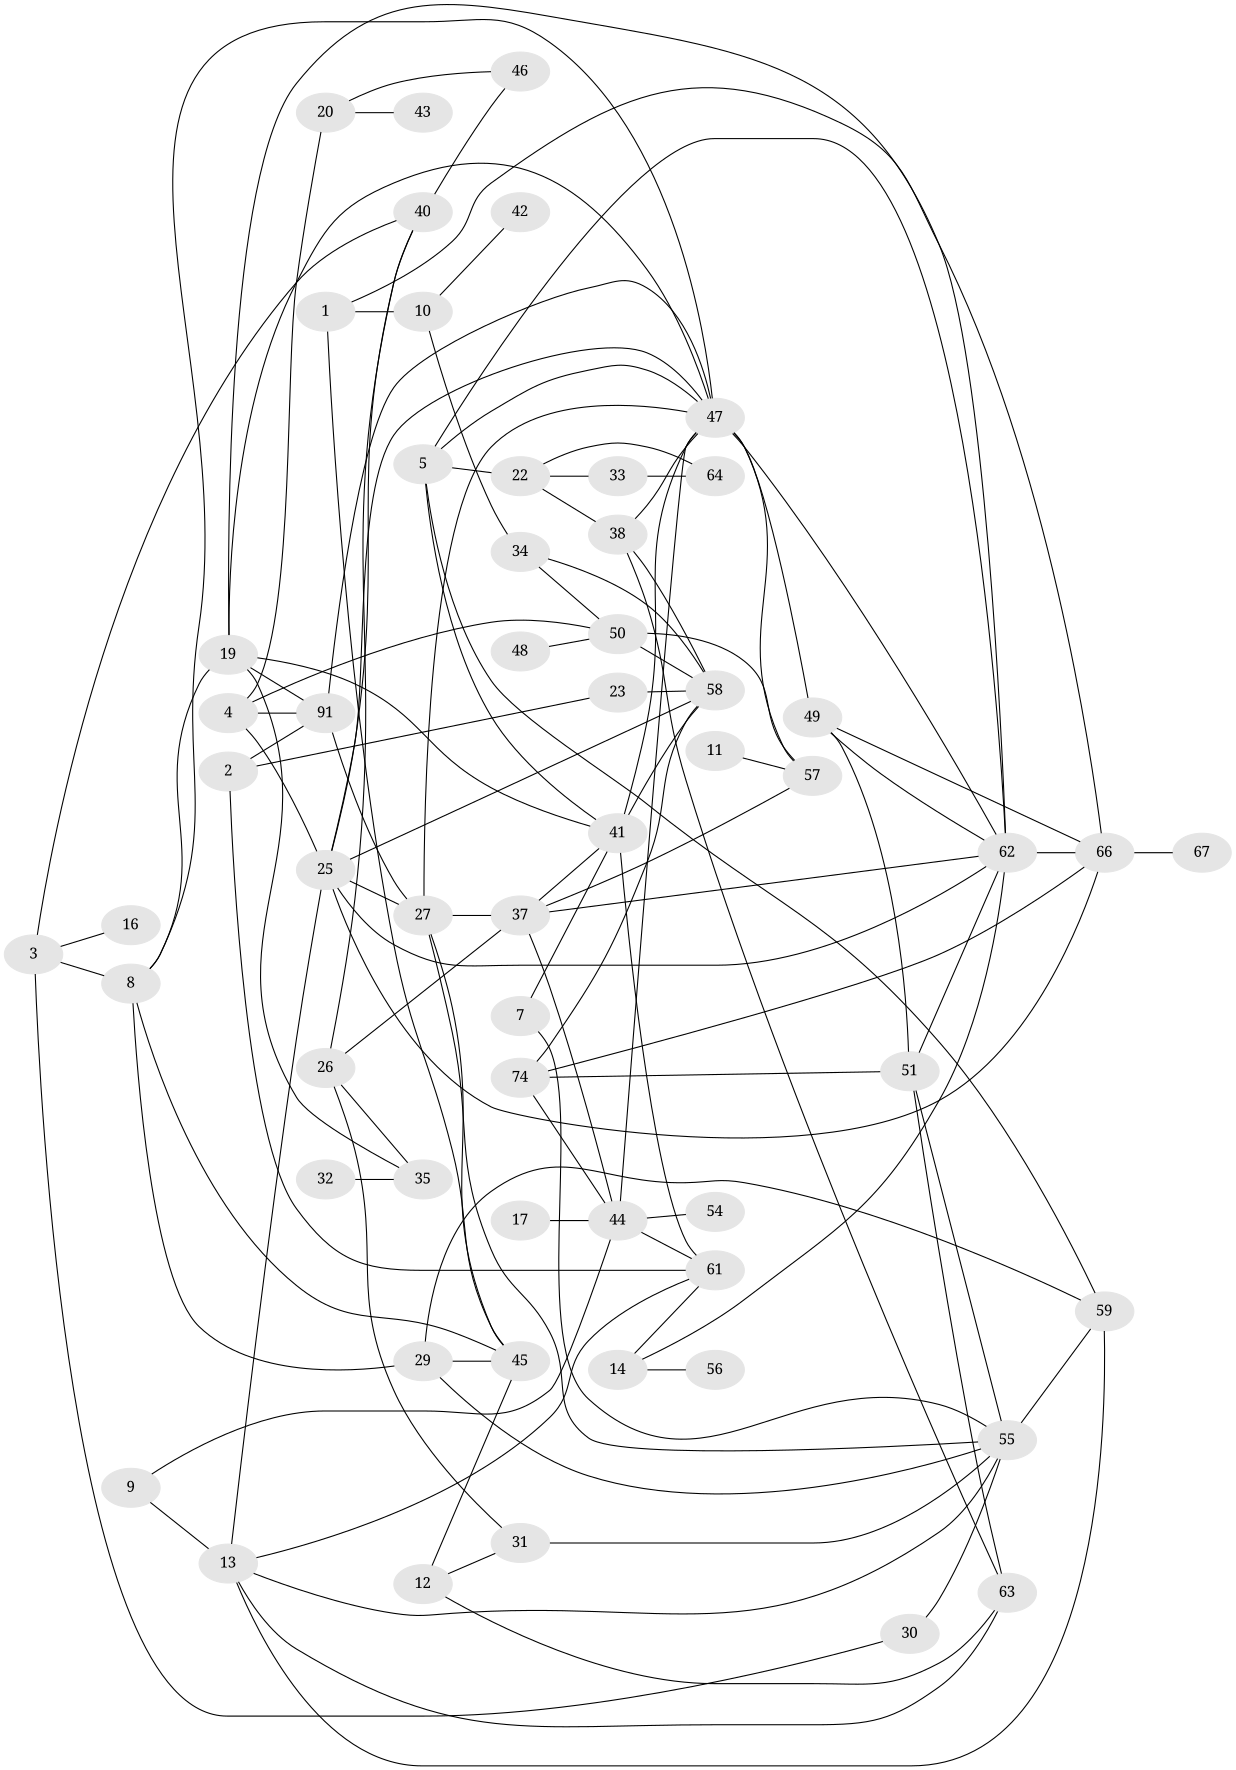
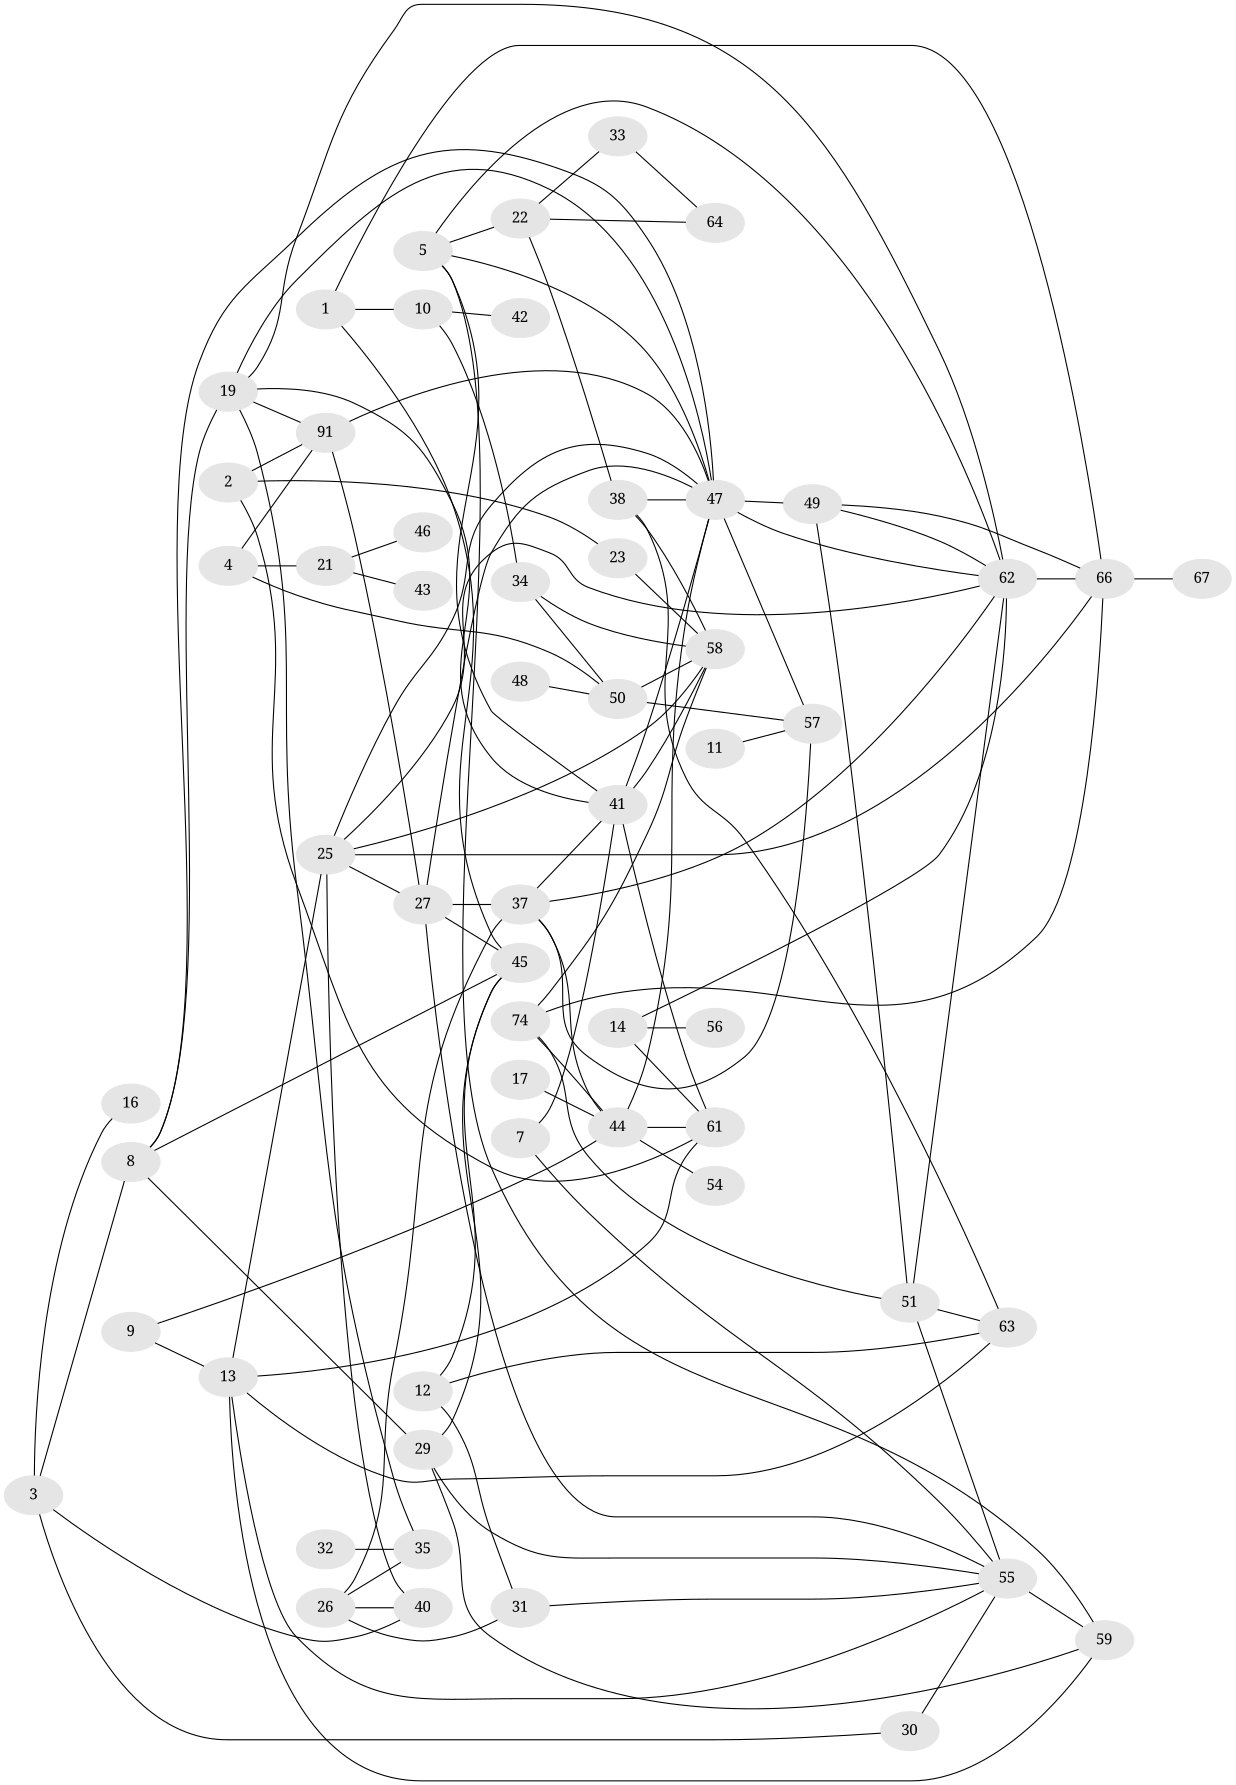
(326, 113) -> (326, 566)
(468, 140) -> none
(289, 794) -> none
